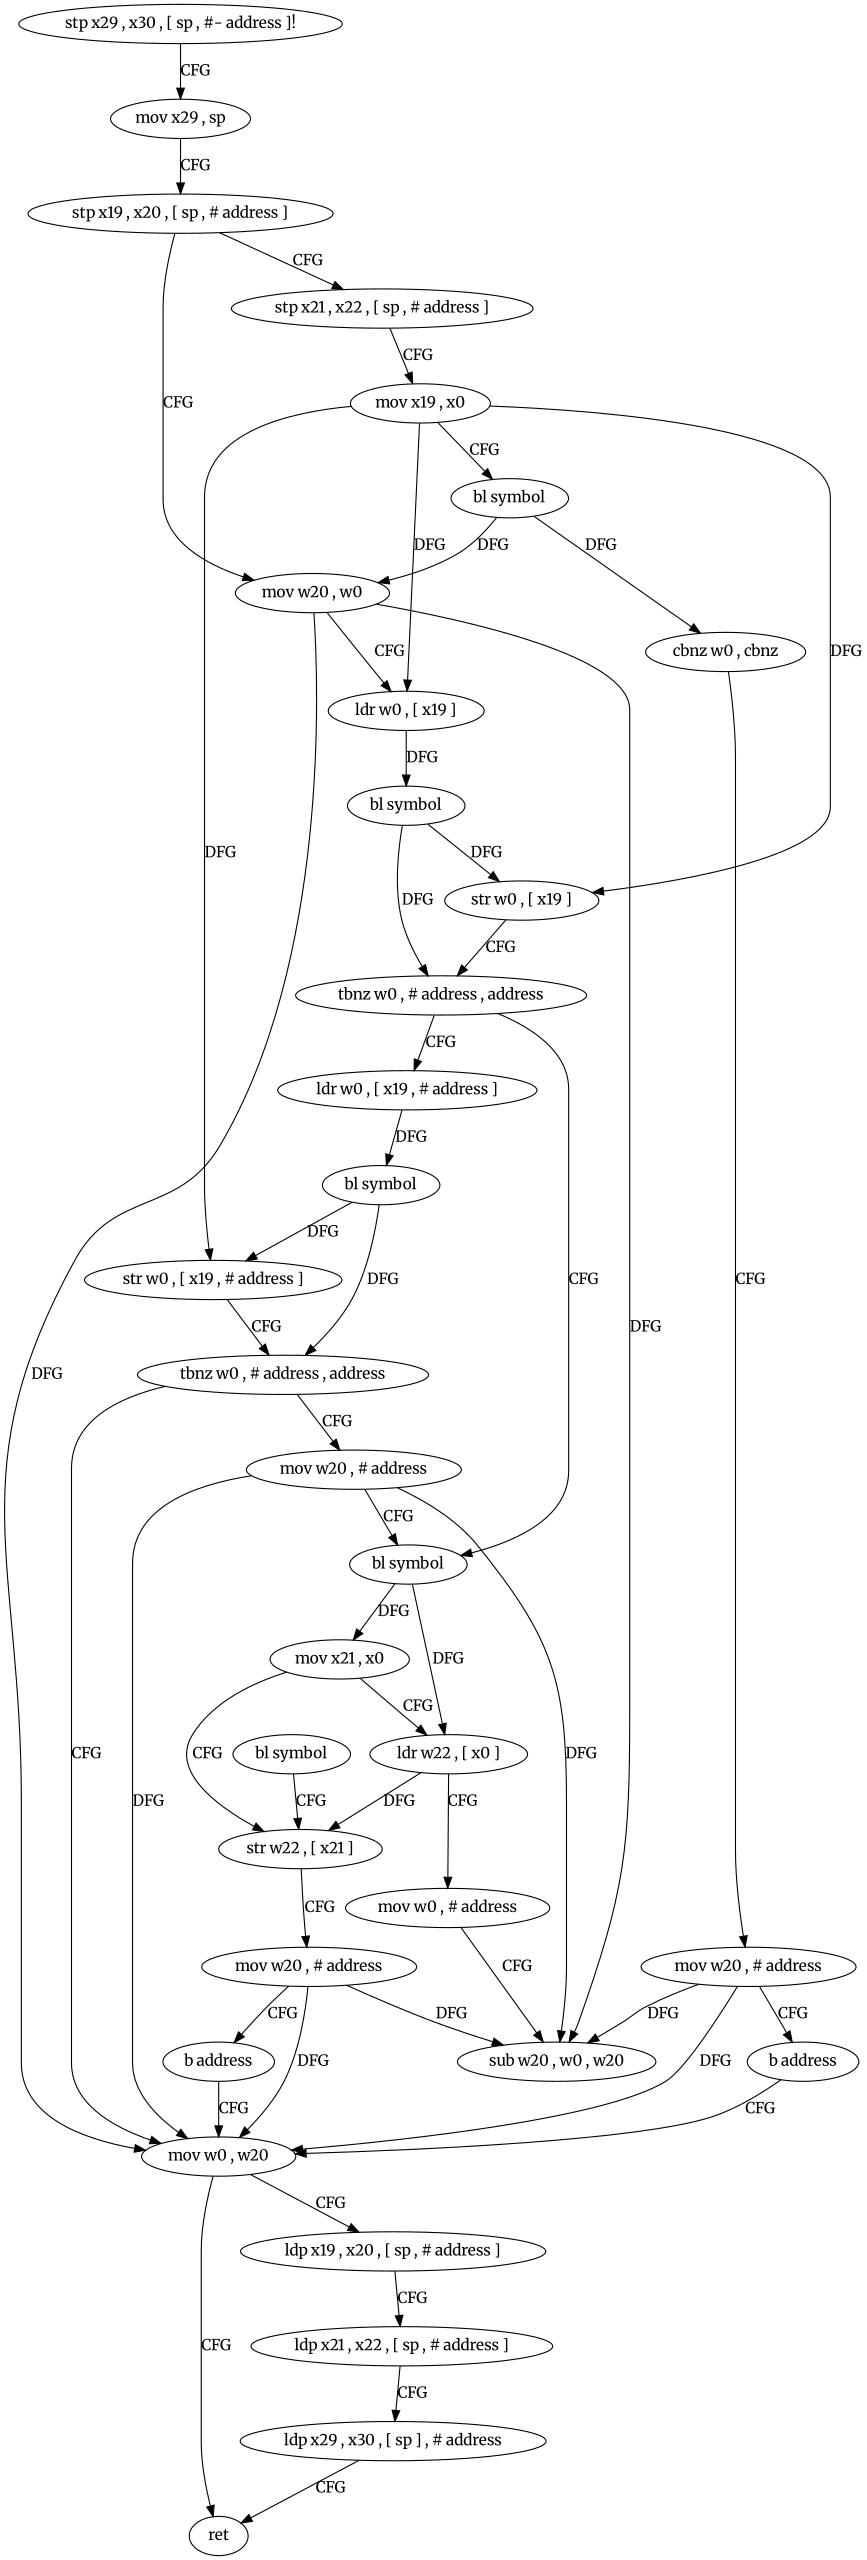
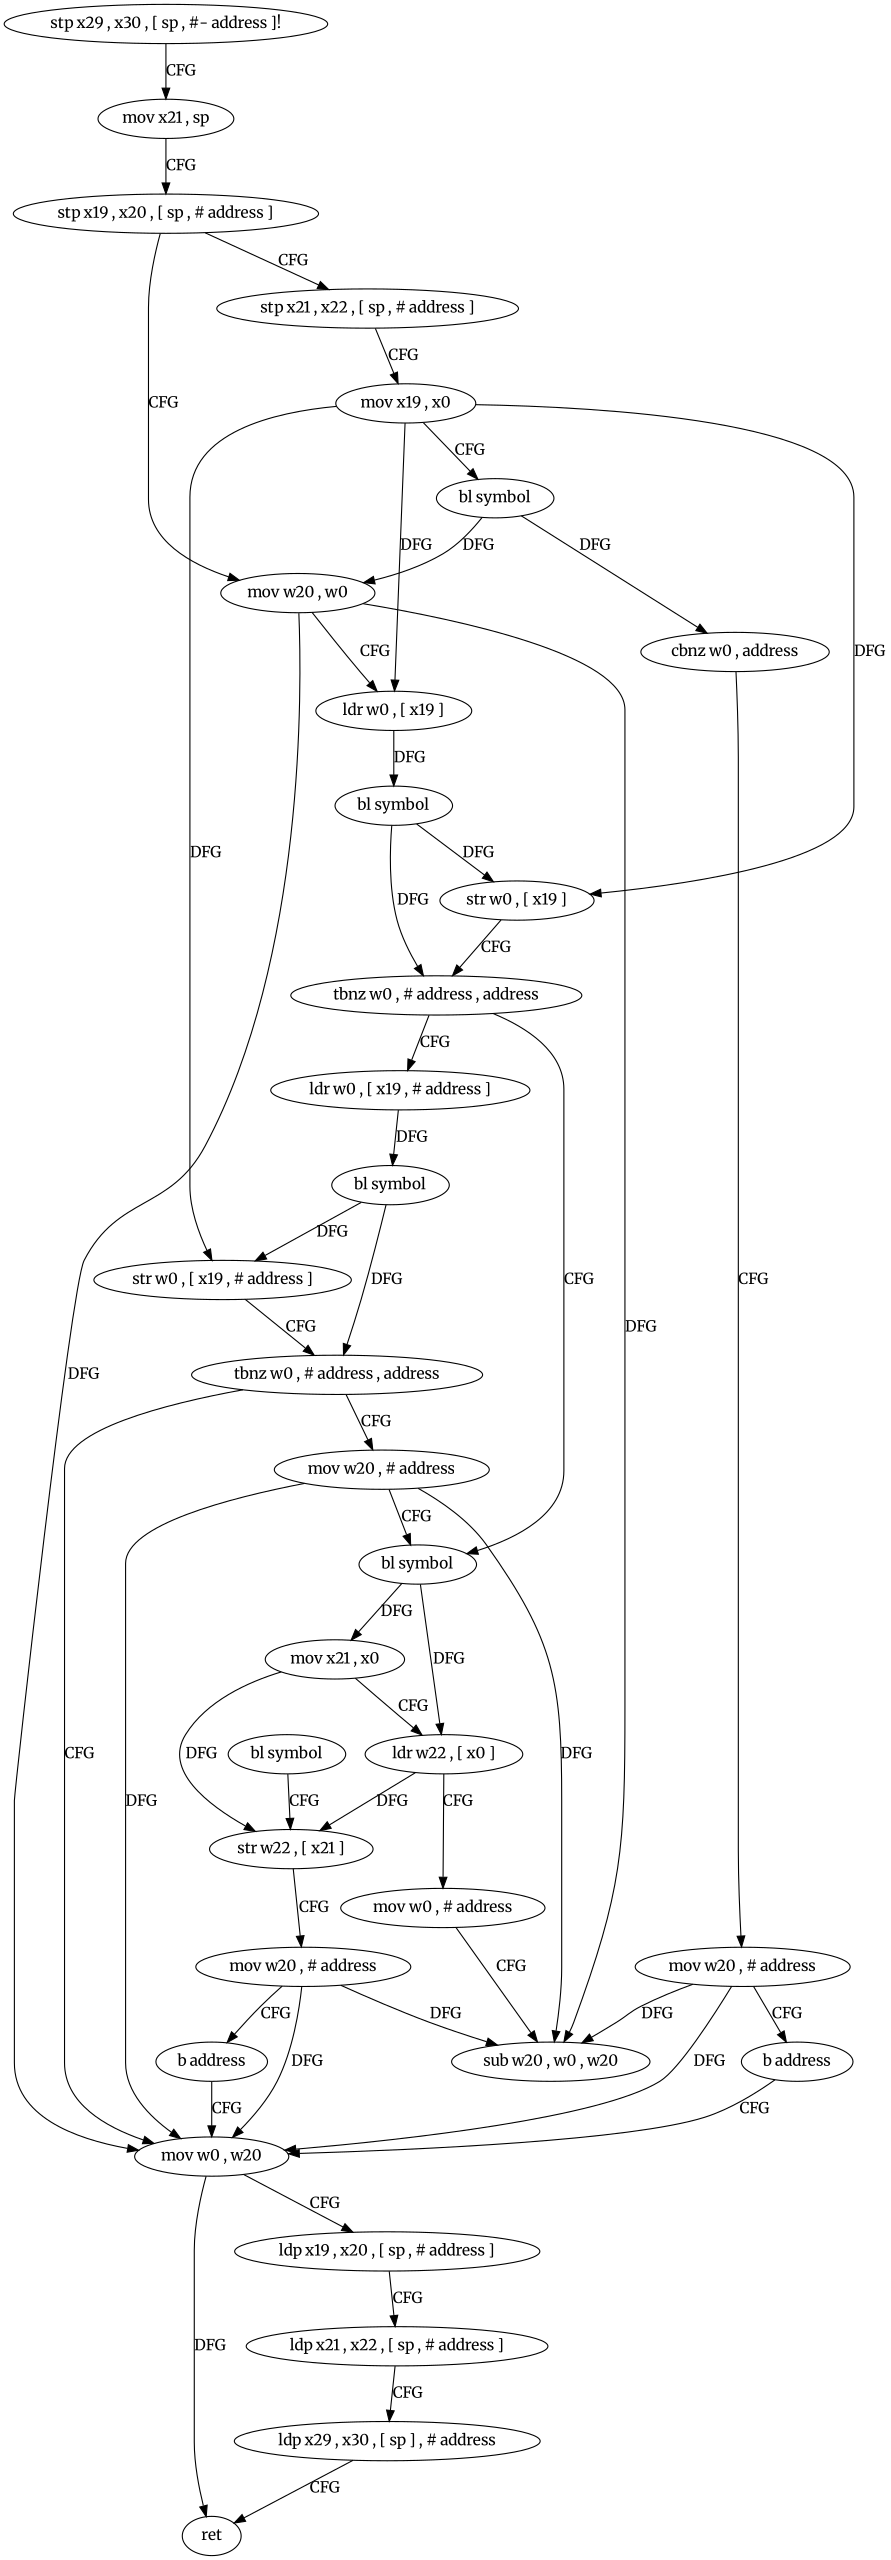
(181, 119) -> (166, 119)
(726, 652) -> (735, 652)
(208, 1754) -> (202, 1754)
(217, 2346) -> (211, 2346)
